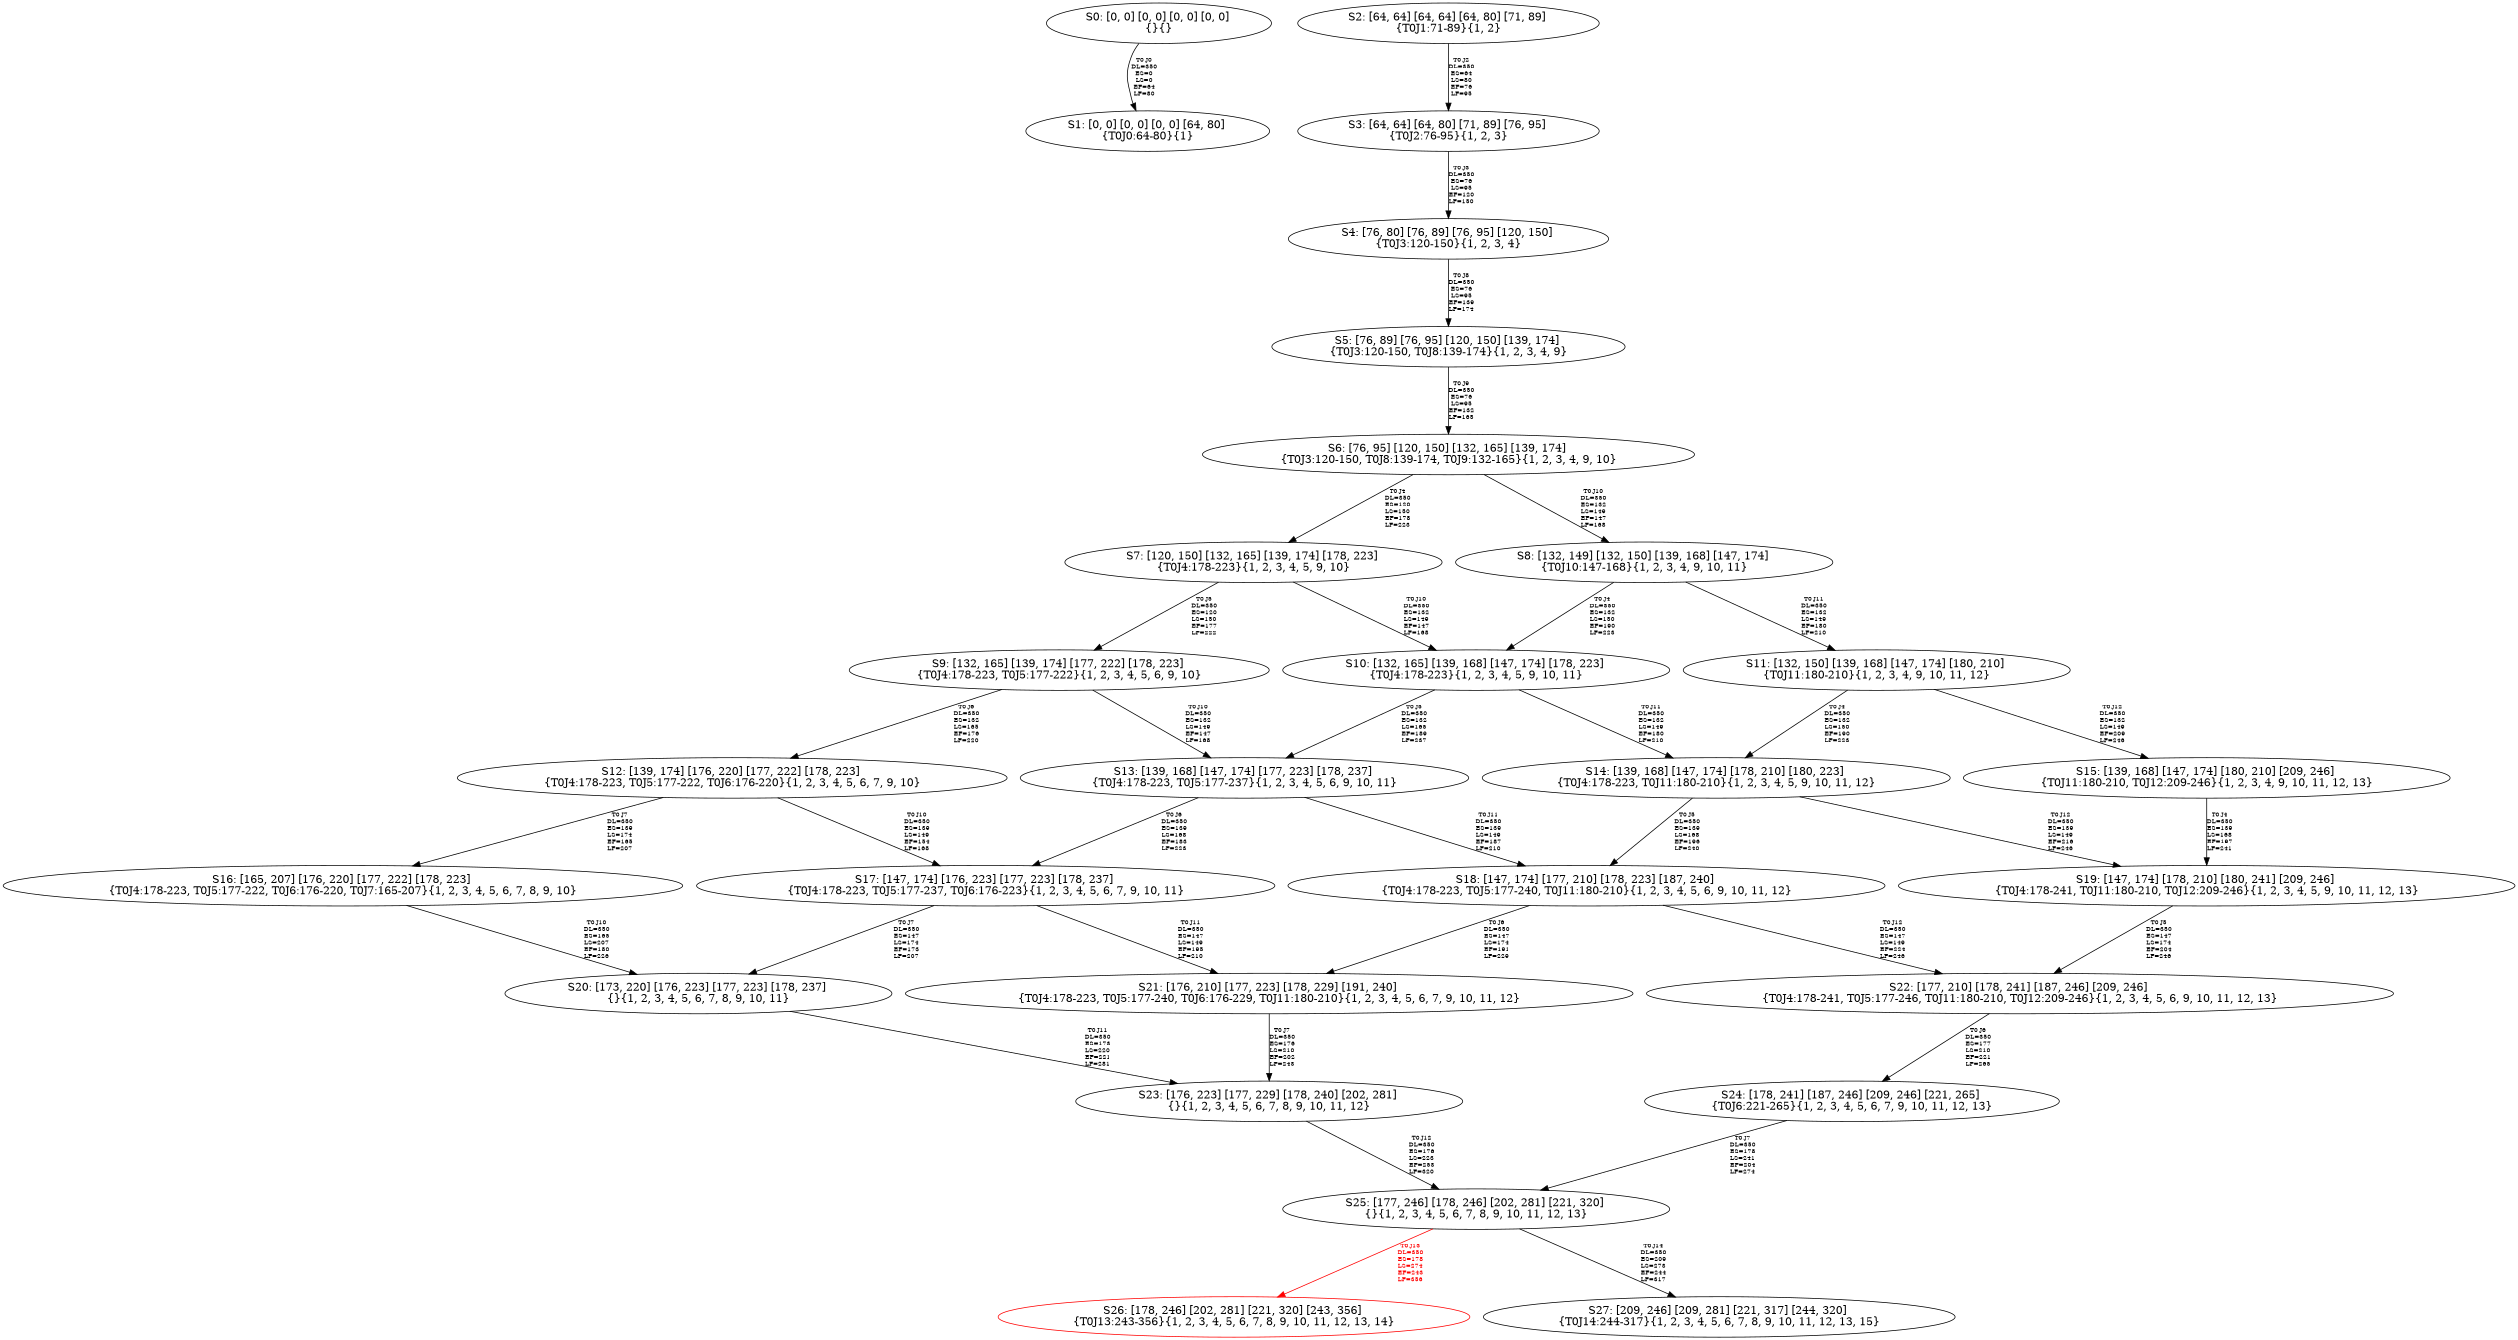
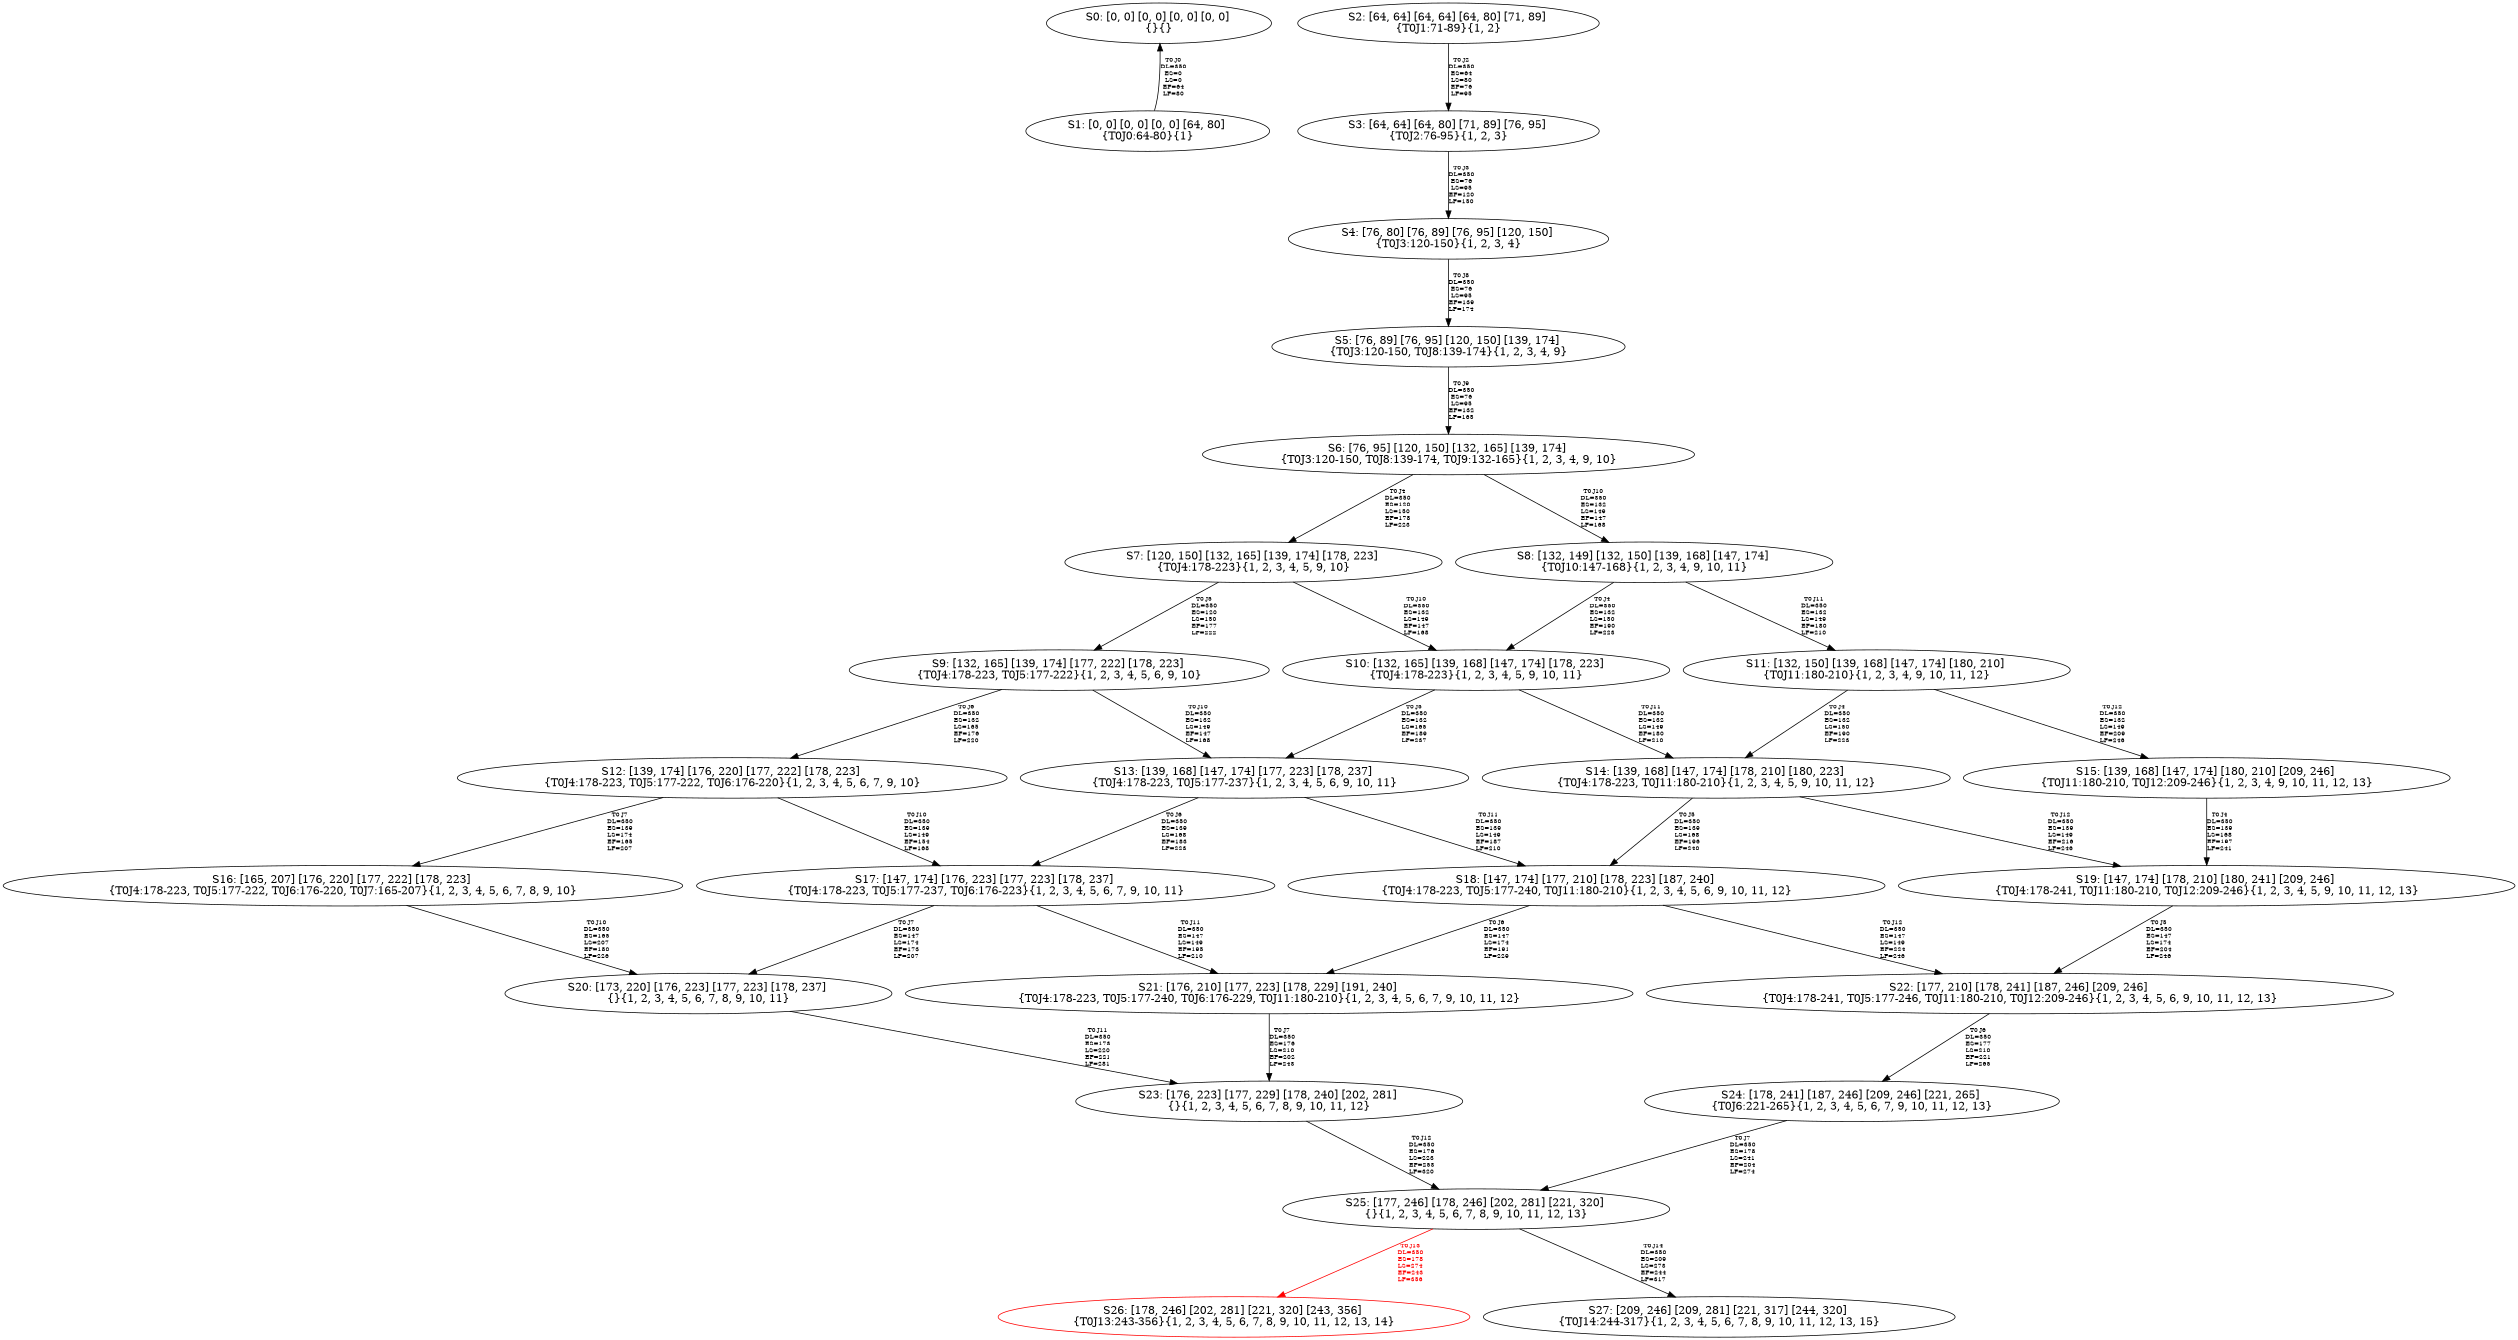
(1127, 73) -> (1159, 81)
